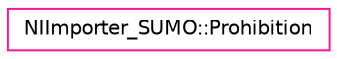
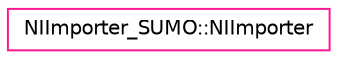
(169, 30) -> (169, 30)
